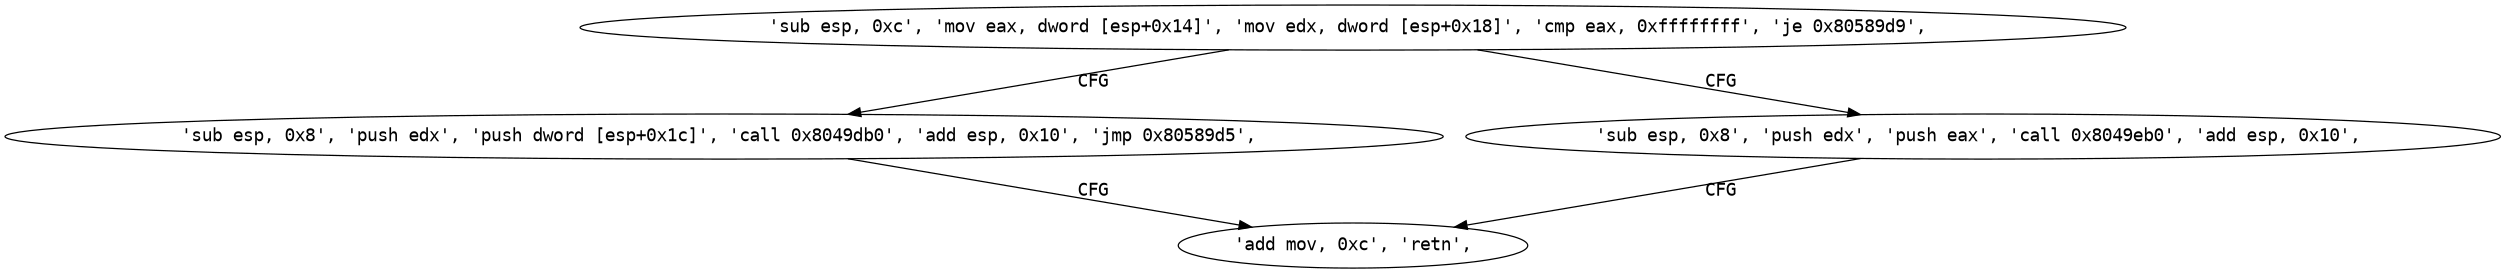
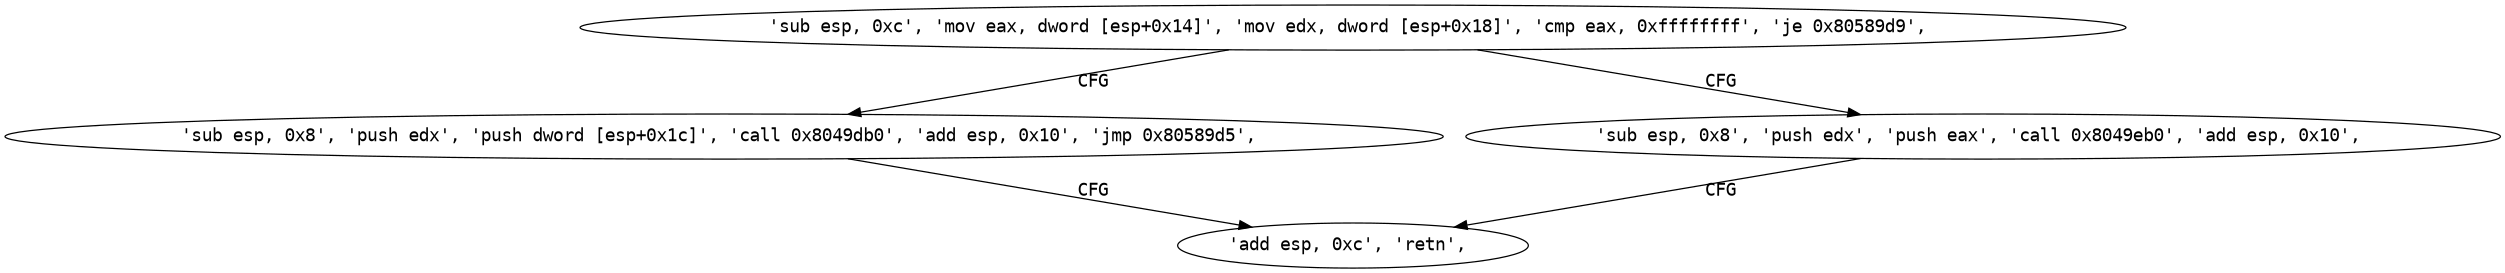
(1353, 246) -> (1353, 246)
